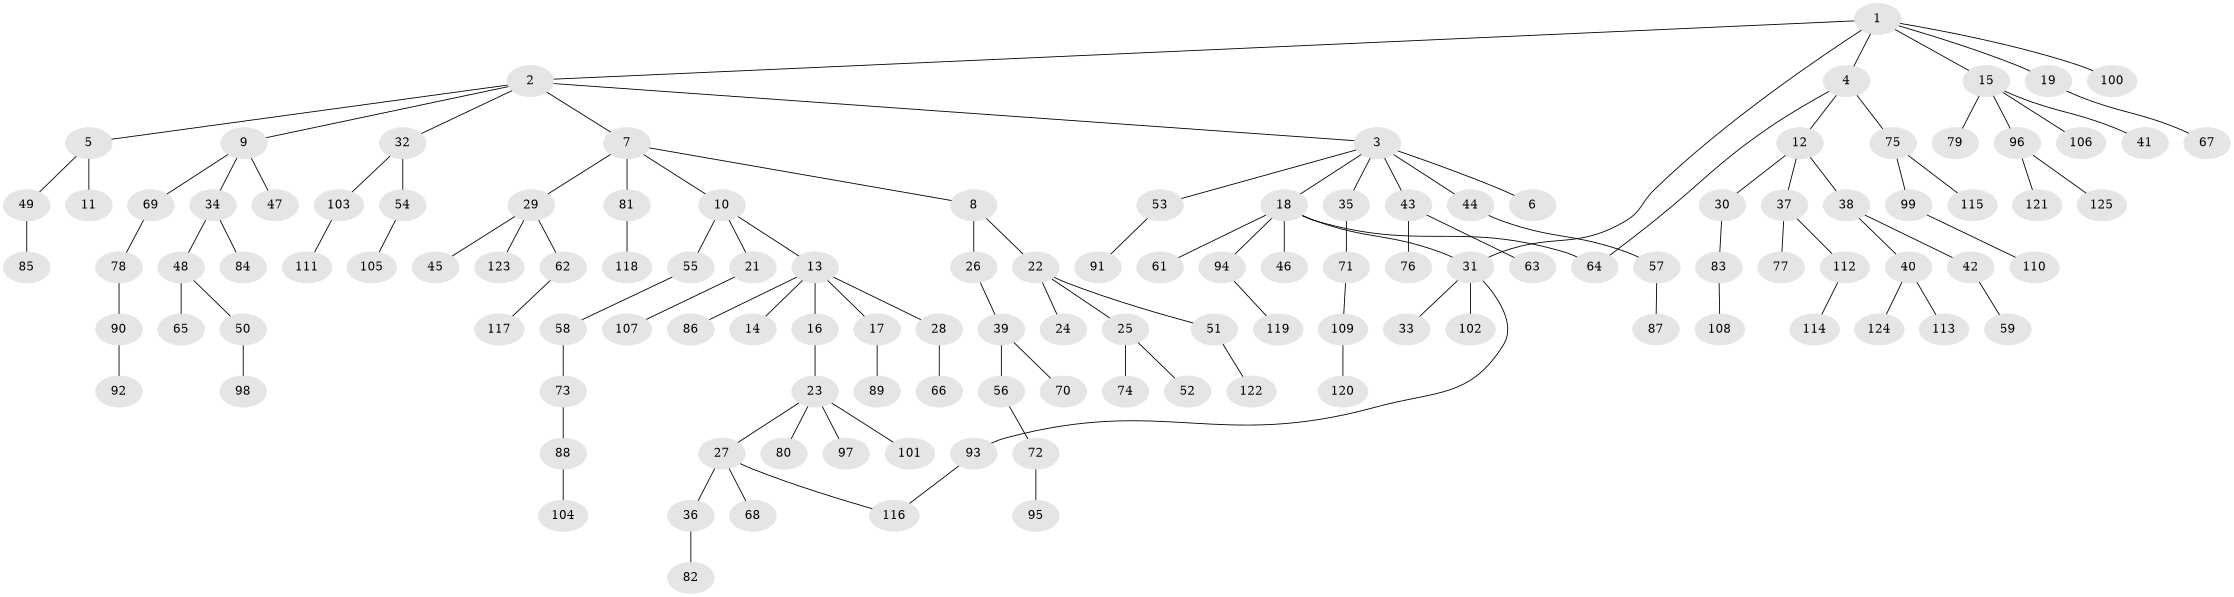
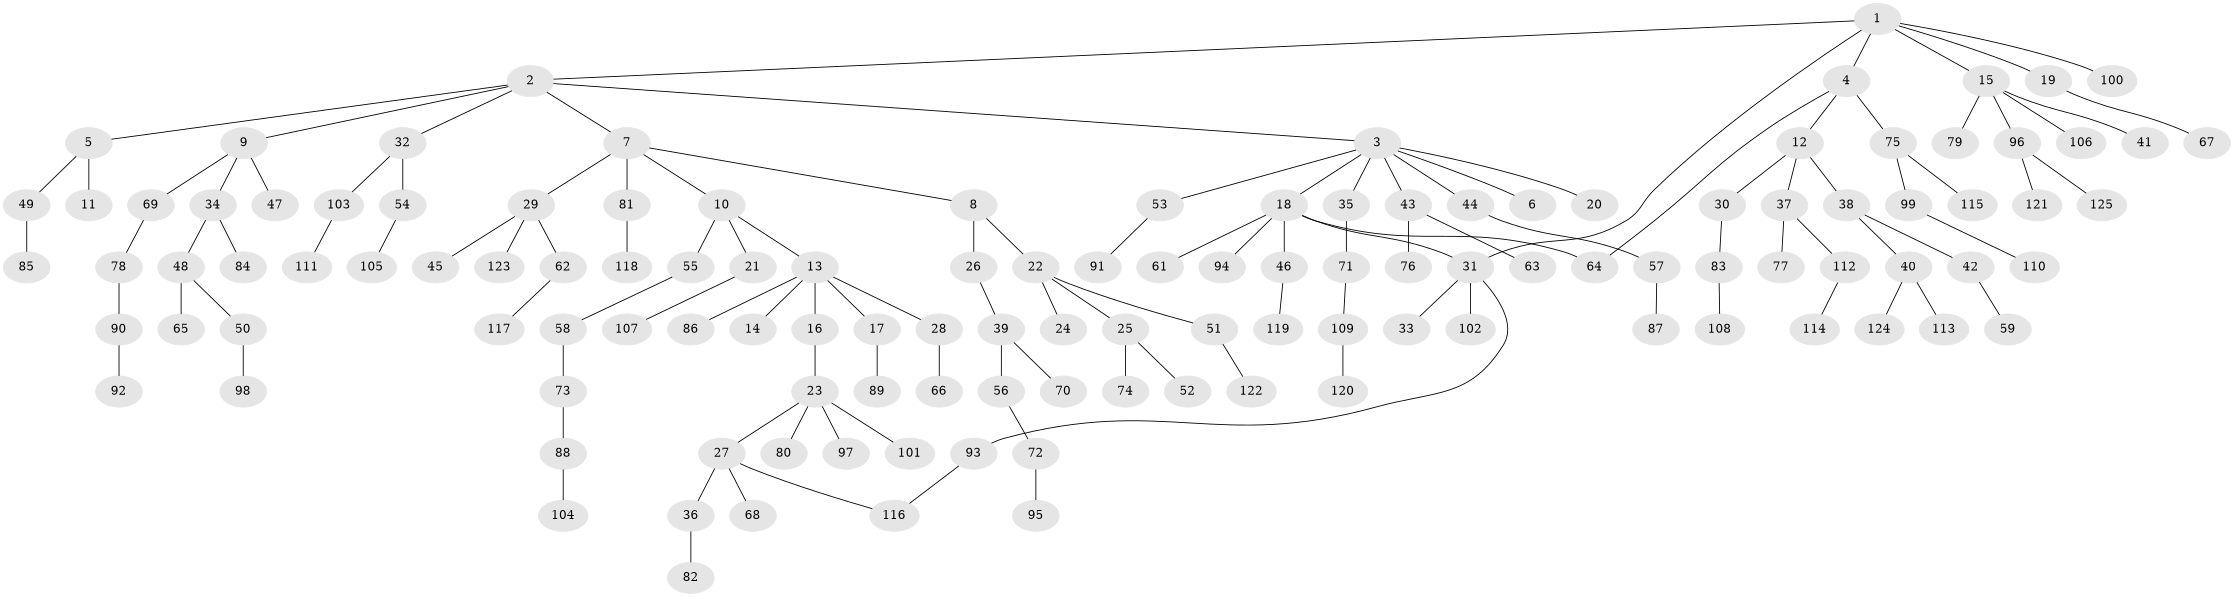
none -> (1595, 205)
(1250, 298) -> (1281, 299)
